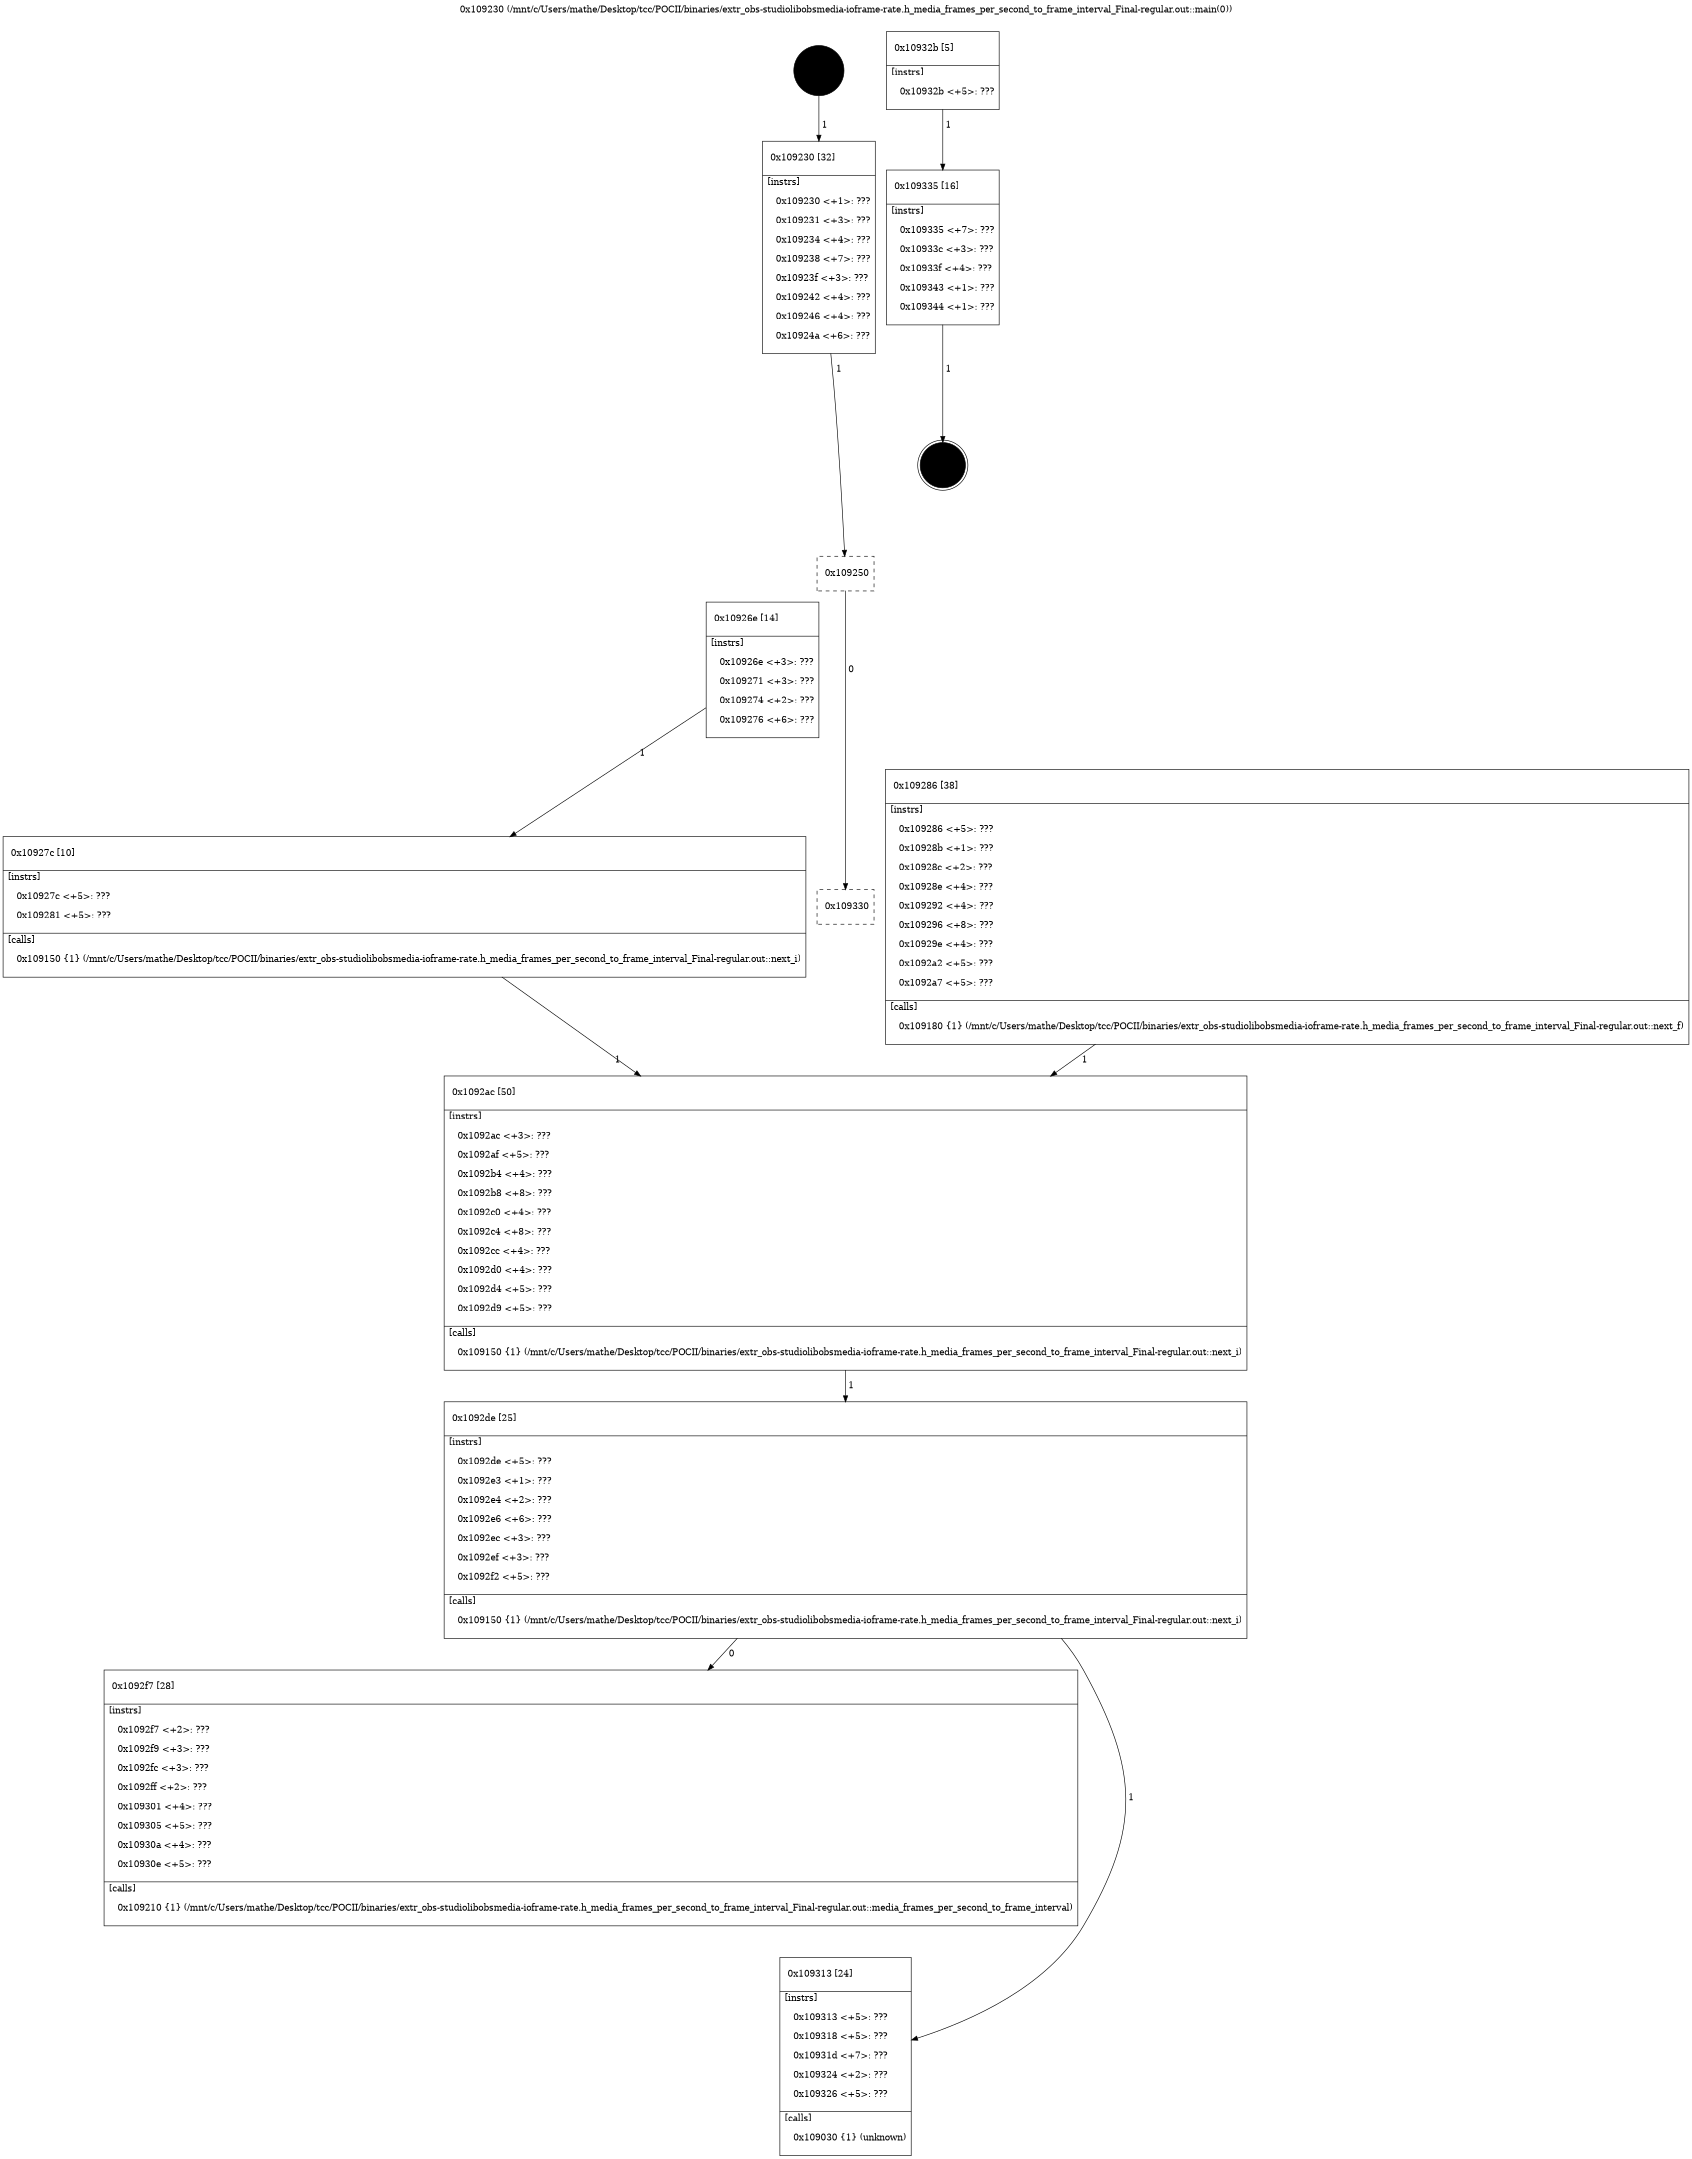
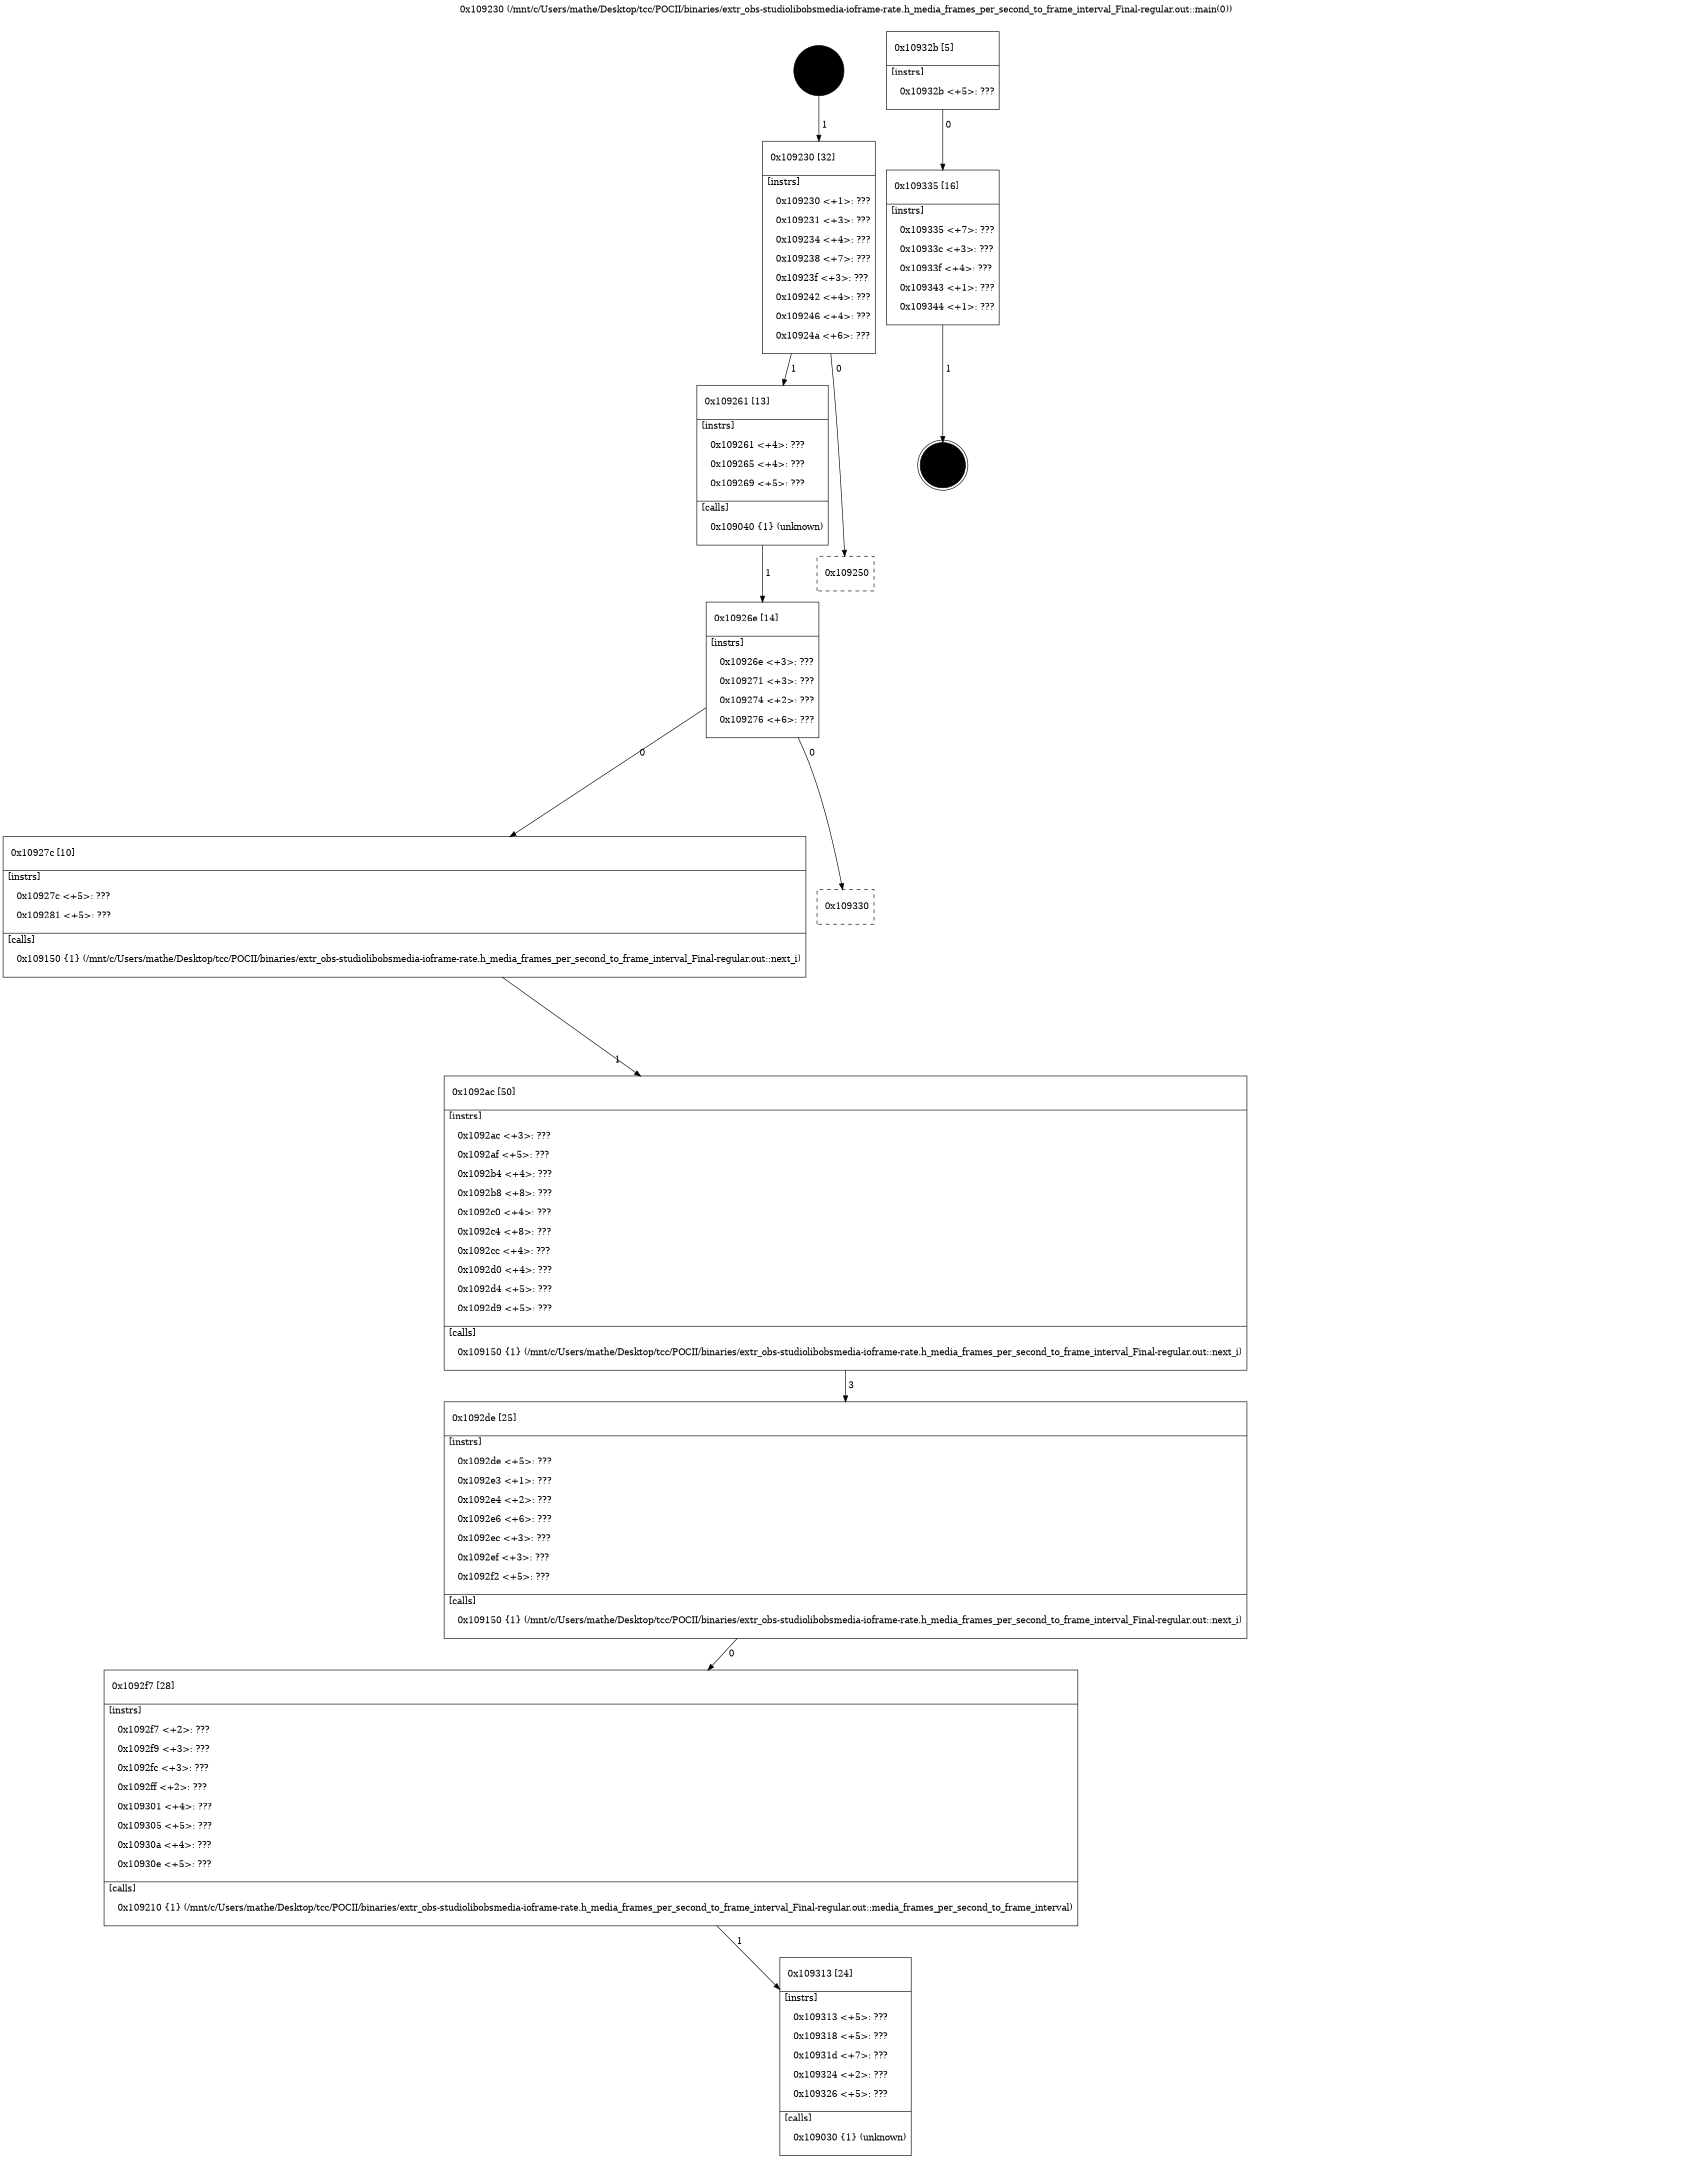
(947, 125) -> (947, 125)
(837, 369) -> (837, 369)
none -> (763, 465)
(846, 737) -> (824, 809)
(641, 754) -> (641, 754)
(1287, 907) -> none
(850, 1386) -> (850, 1386)
(1107, 1878) -> (746, 1955)
